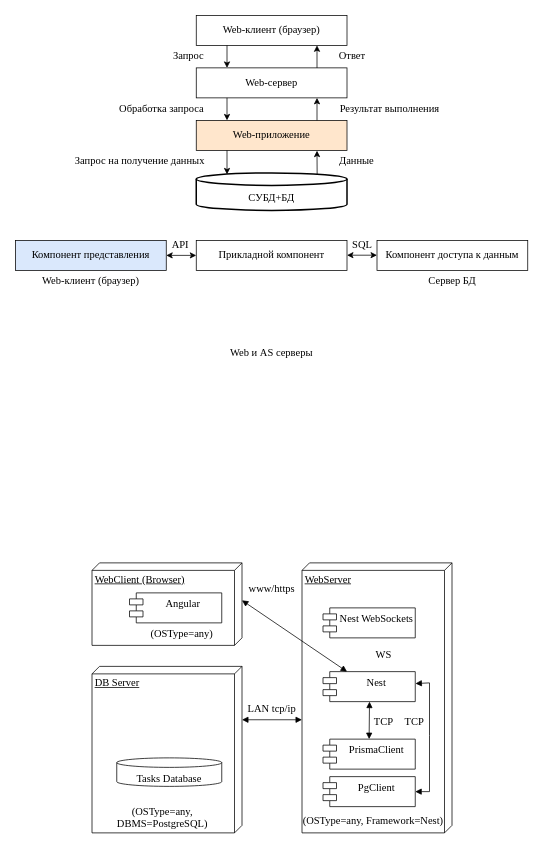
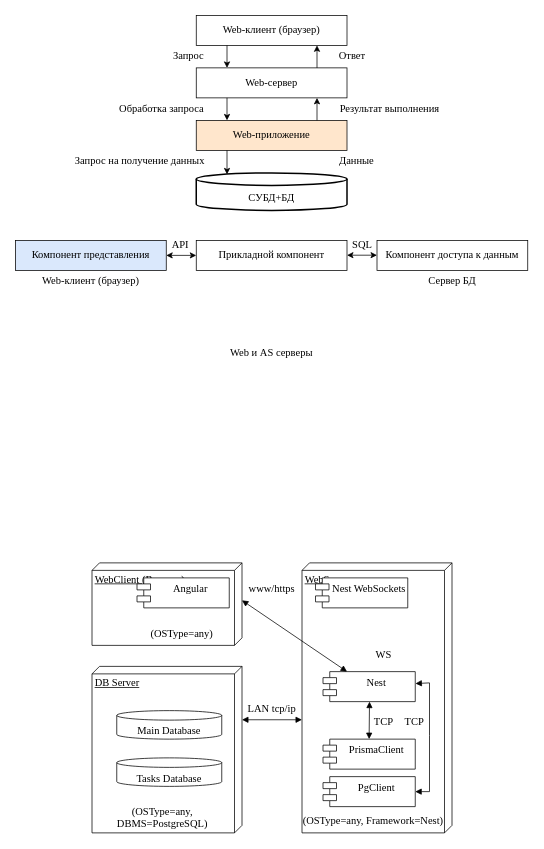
(317, 156) -> none
(176, 608) -> (183, 593)
(369, 623) -> (362, 593)
none -> (169, 725)
